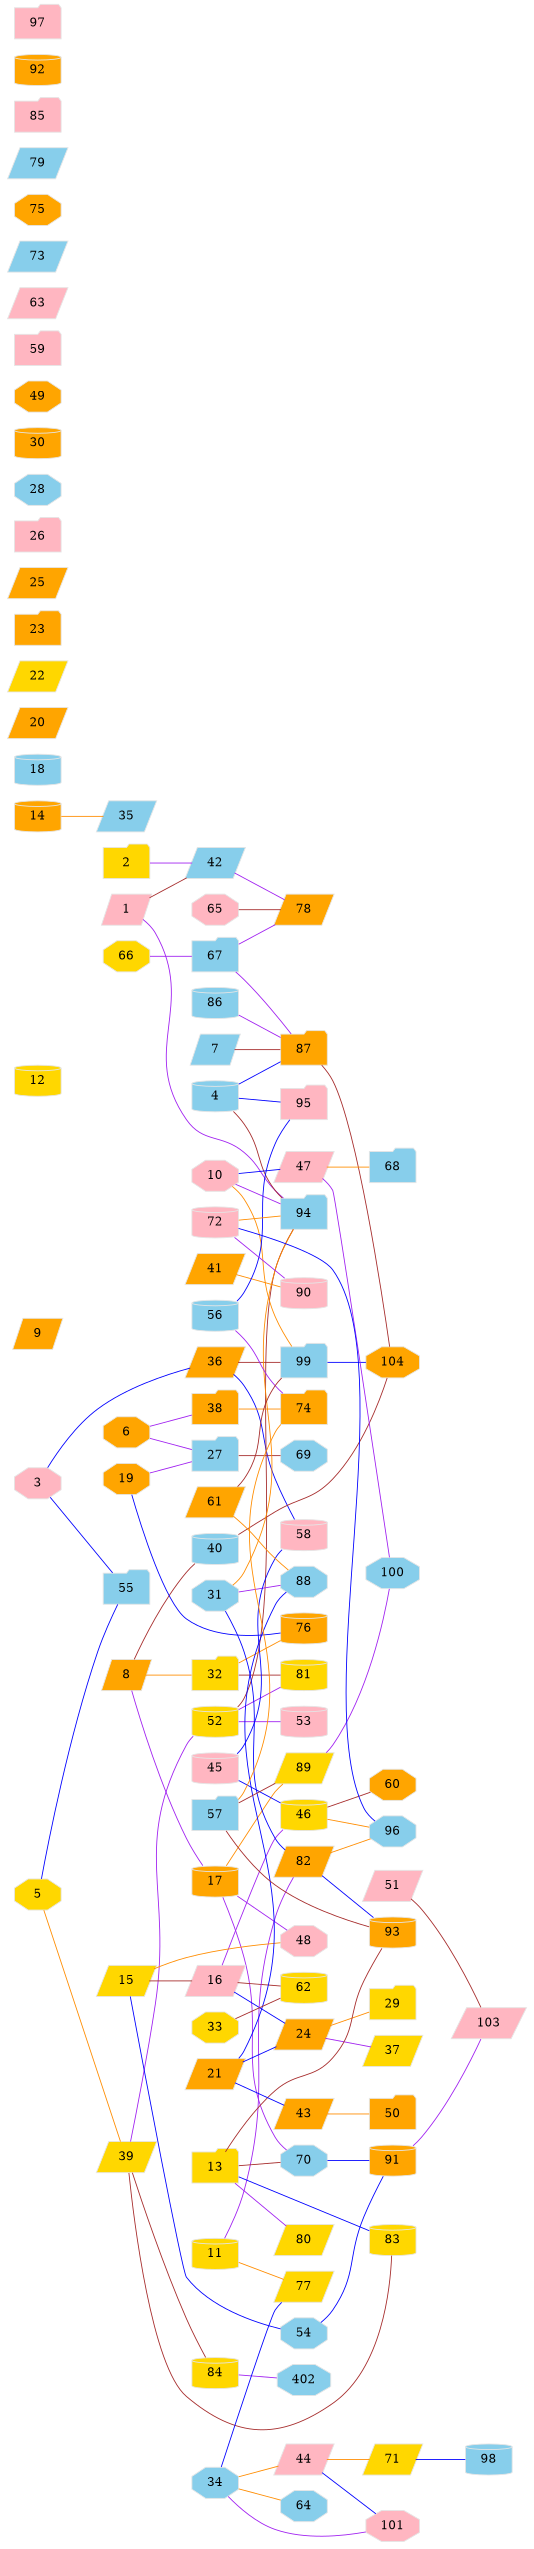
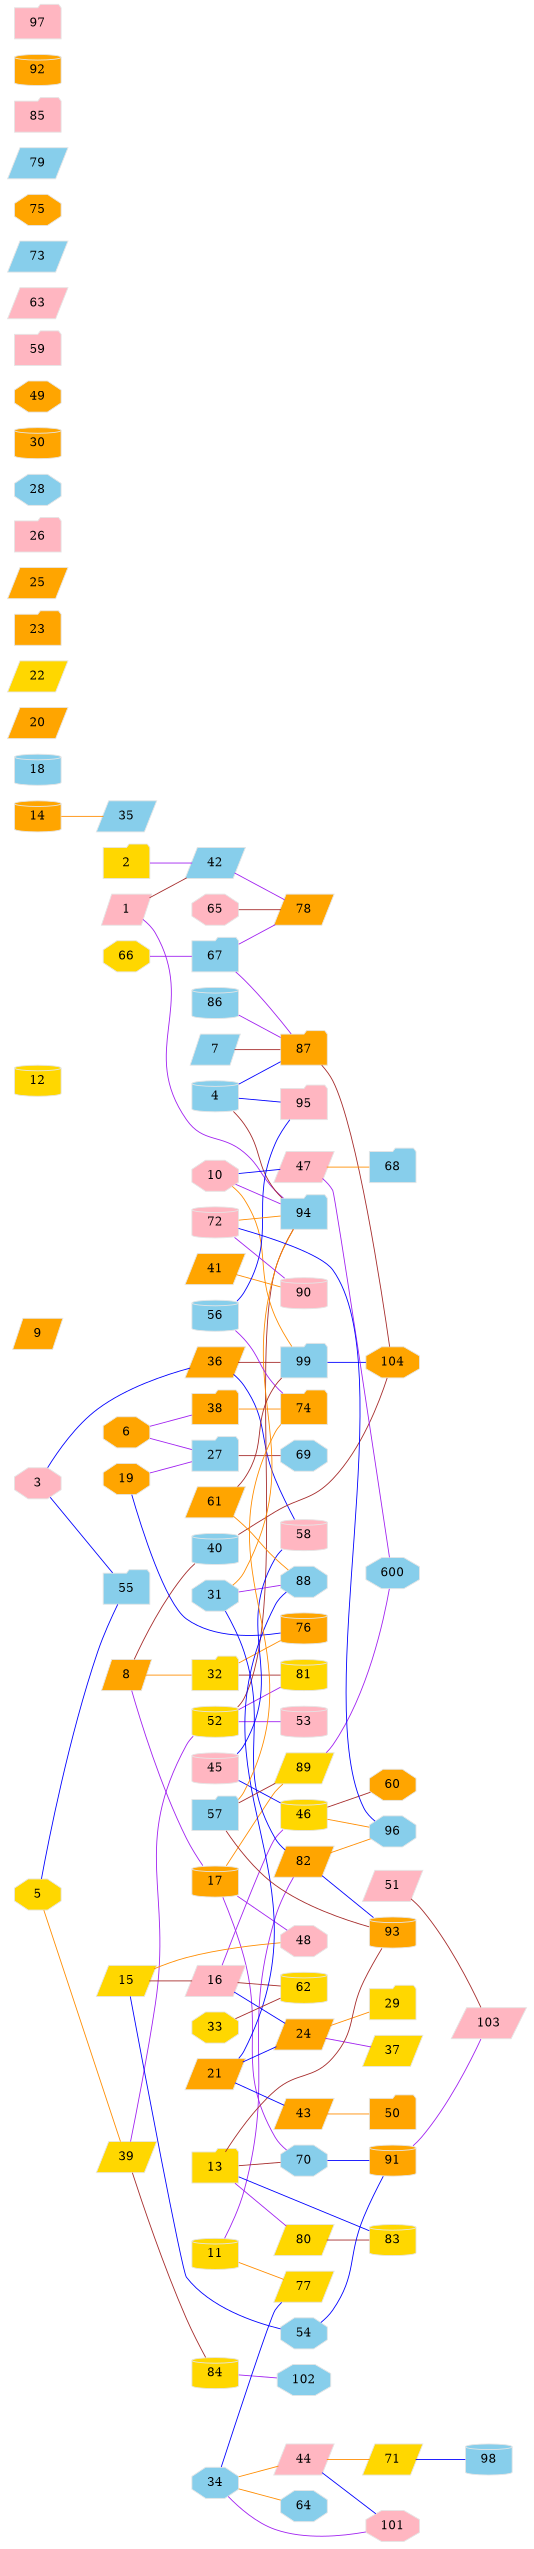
(393, 1573) -> (393, 1573)
(304, 2380) -> (304, 2380)
(225, 2421) -> (348, 2240)
